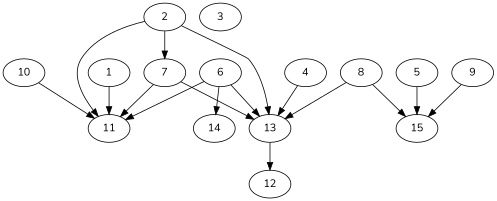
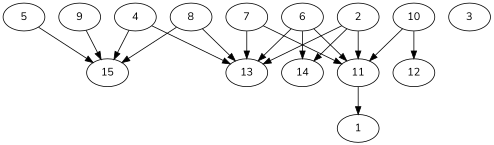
none -> (123, 41)
(165, 41) -> (334, 41)
(109, 97) -> (358, 97)
(270, 152) -> (414, 41)
